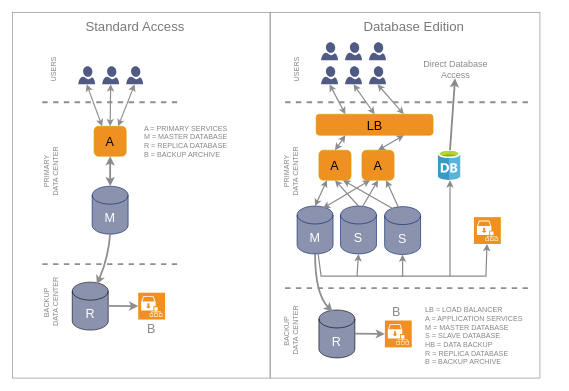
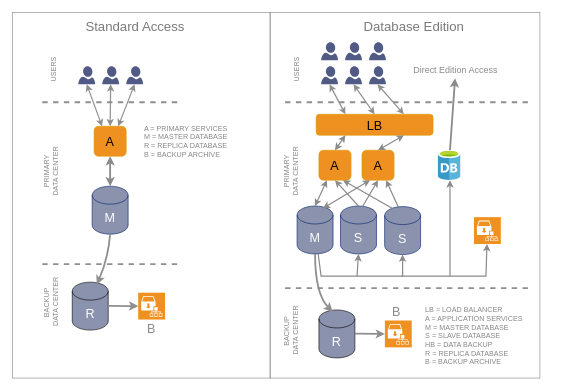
(456, 69) -> (456, 69)
